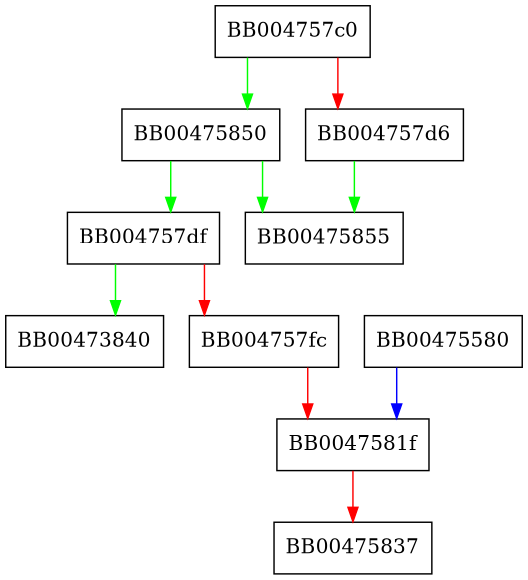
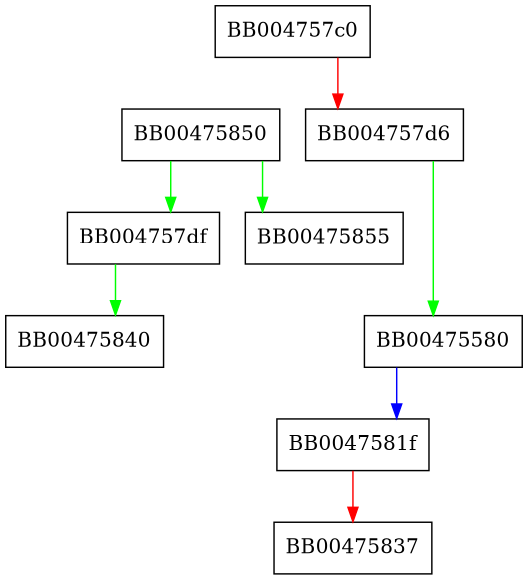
(247, 76) -> none
(354, 179) -> (433, 231)
(85, 341) -> (85, 341)
(264, 341) -> none
